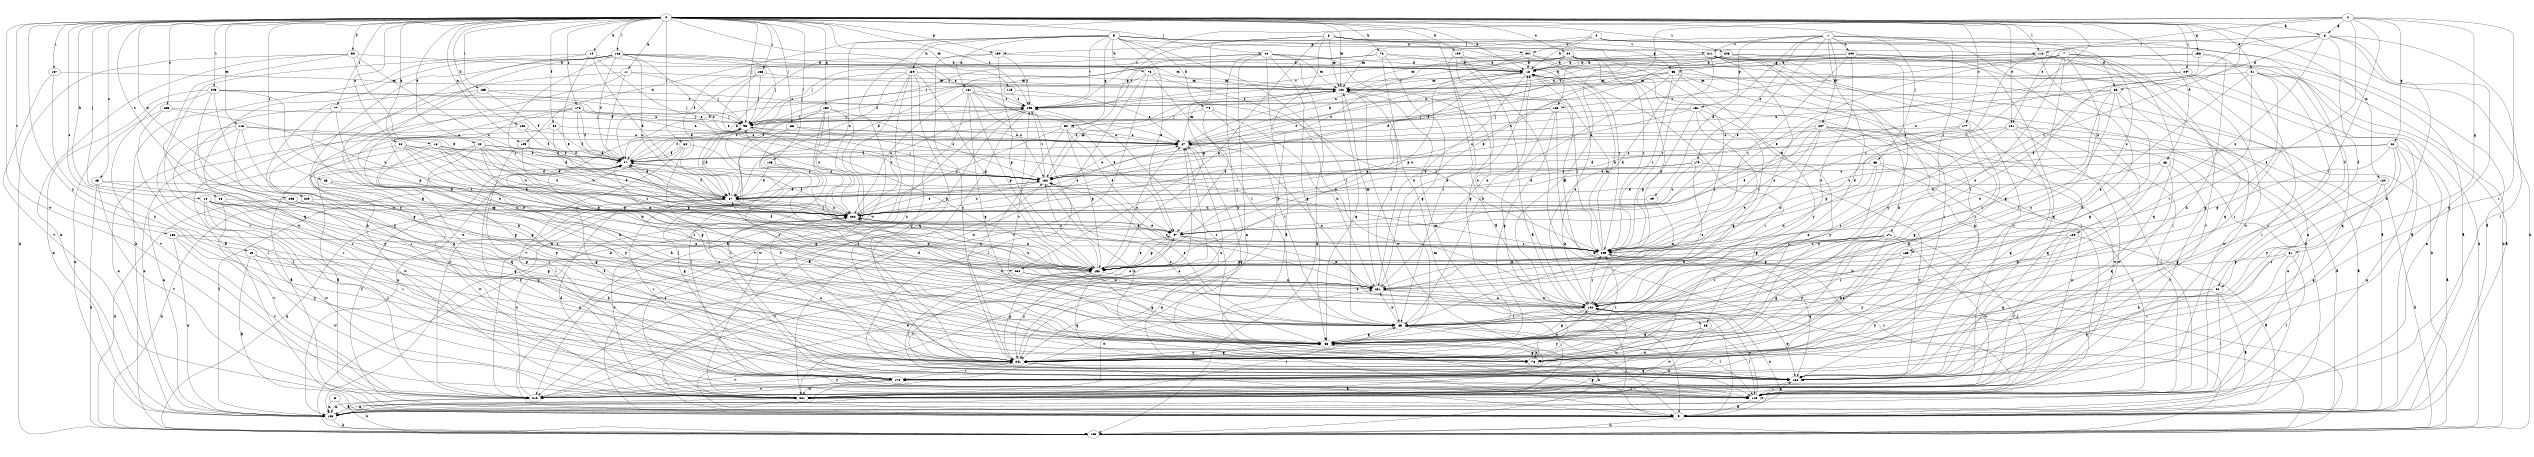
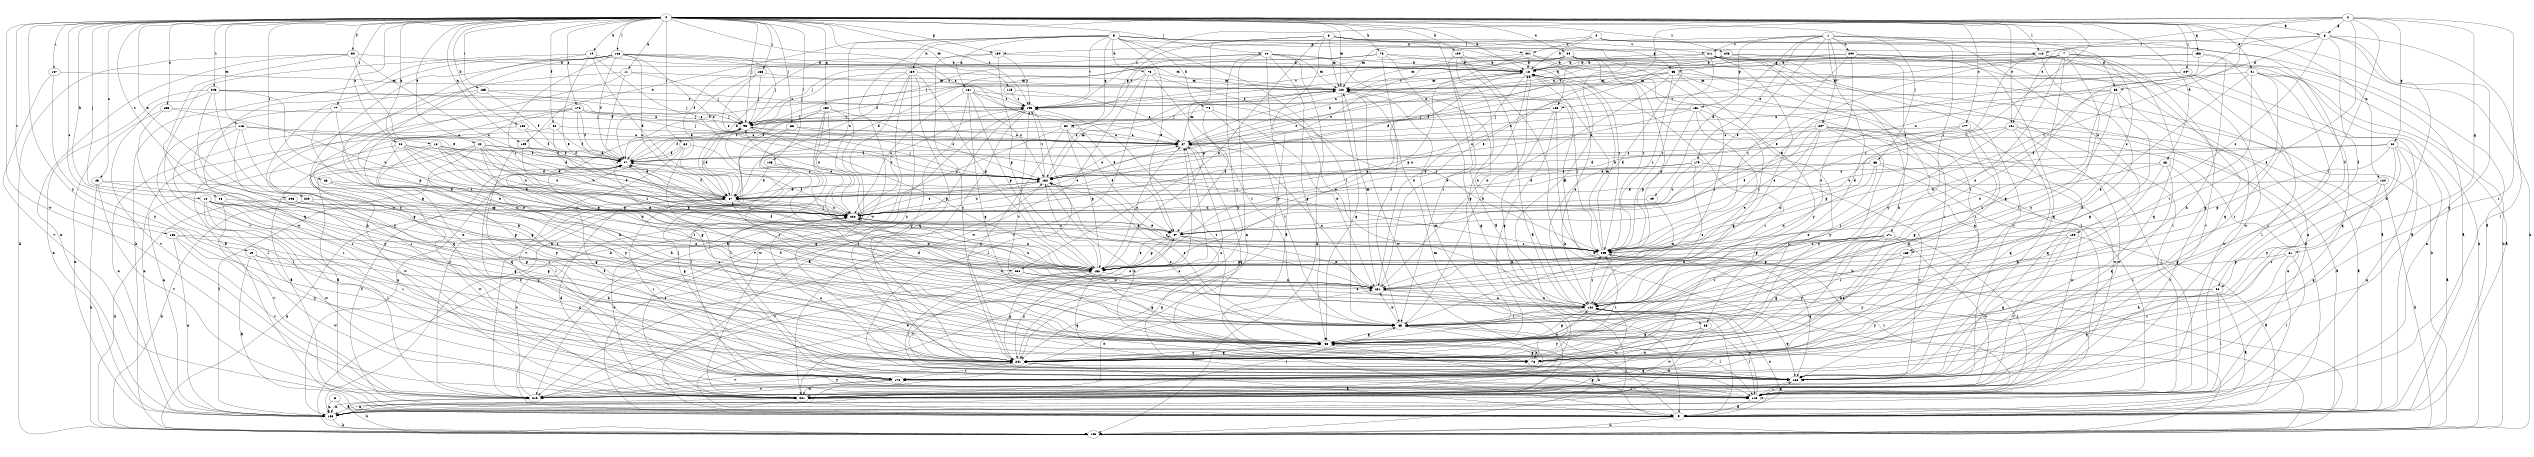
(696, 126) -> (696, 126)
(1411, 230) -> (1431, 385)
